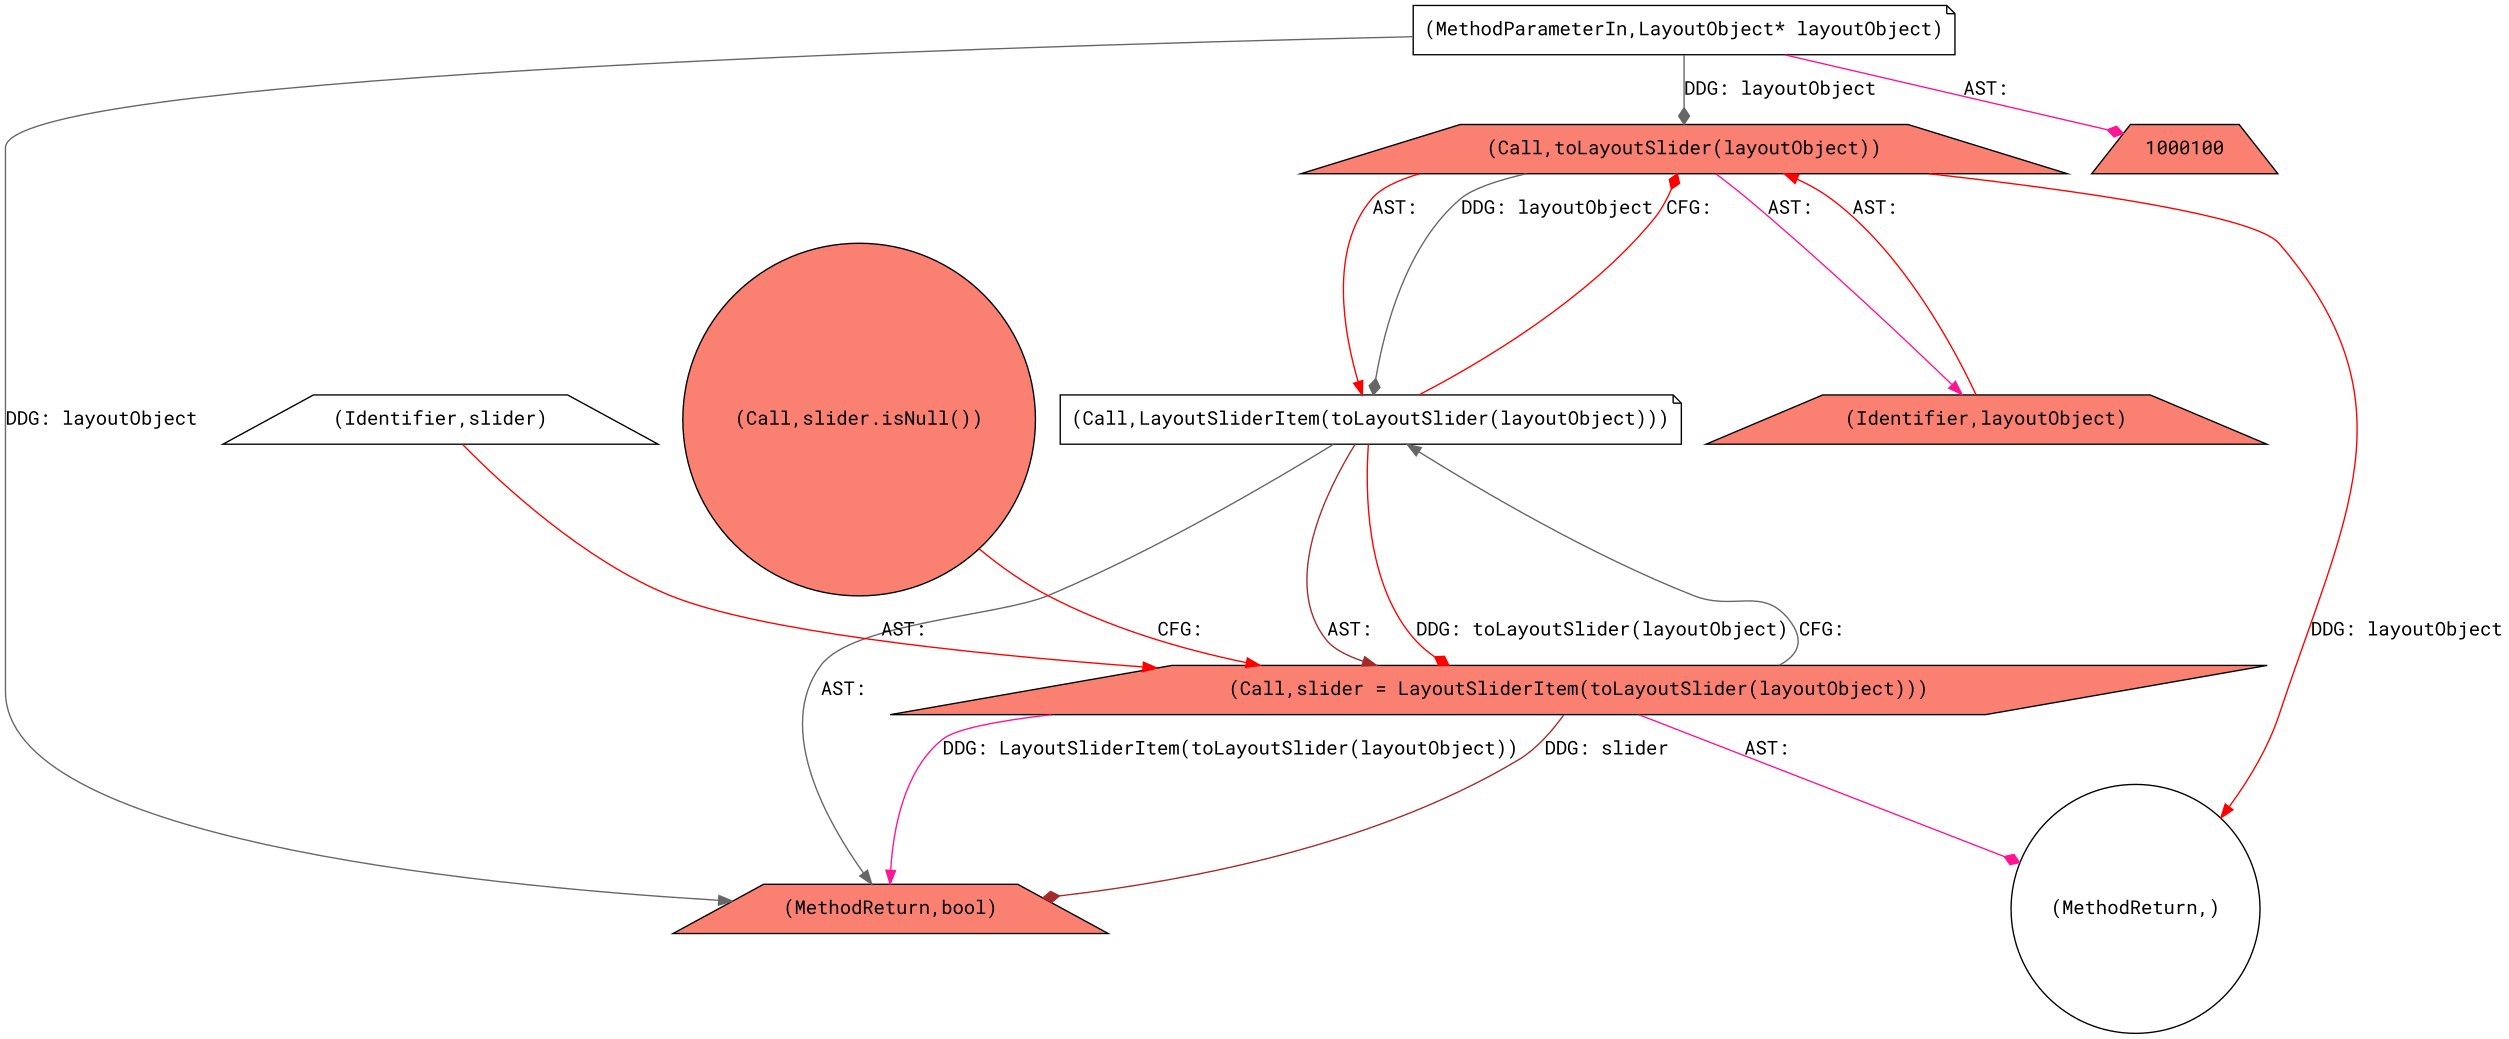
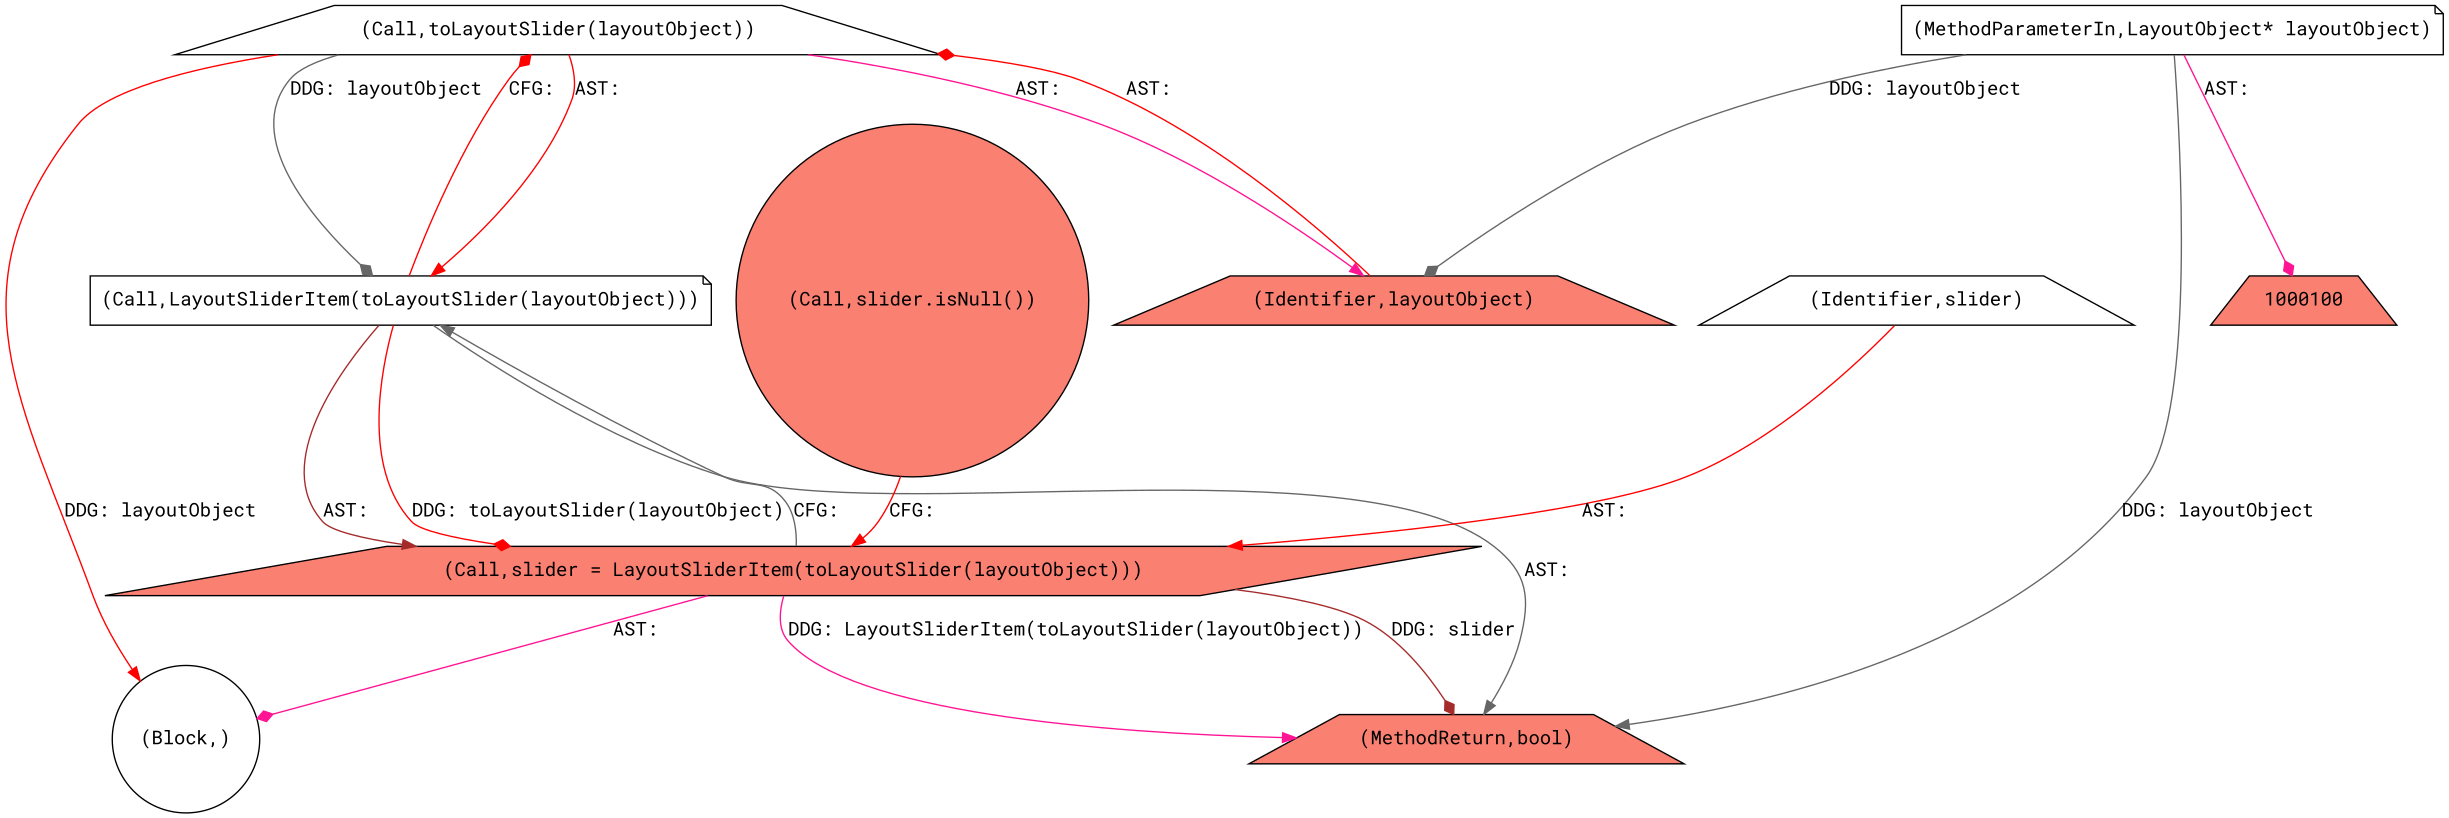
(1684, 81) -> (1687, 124)
(1684, 149) -> (558, 30)
(1903, 273) -> (1180, 130)
(2136, 909) -> (186, 739)
